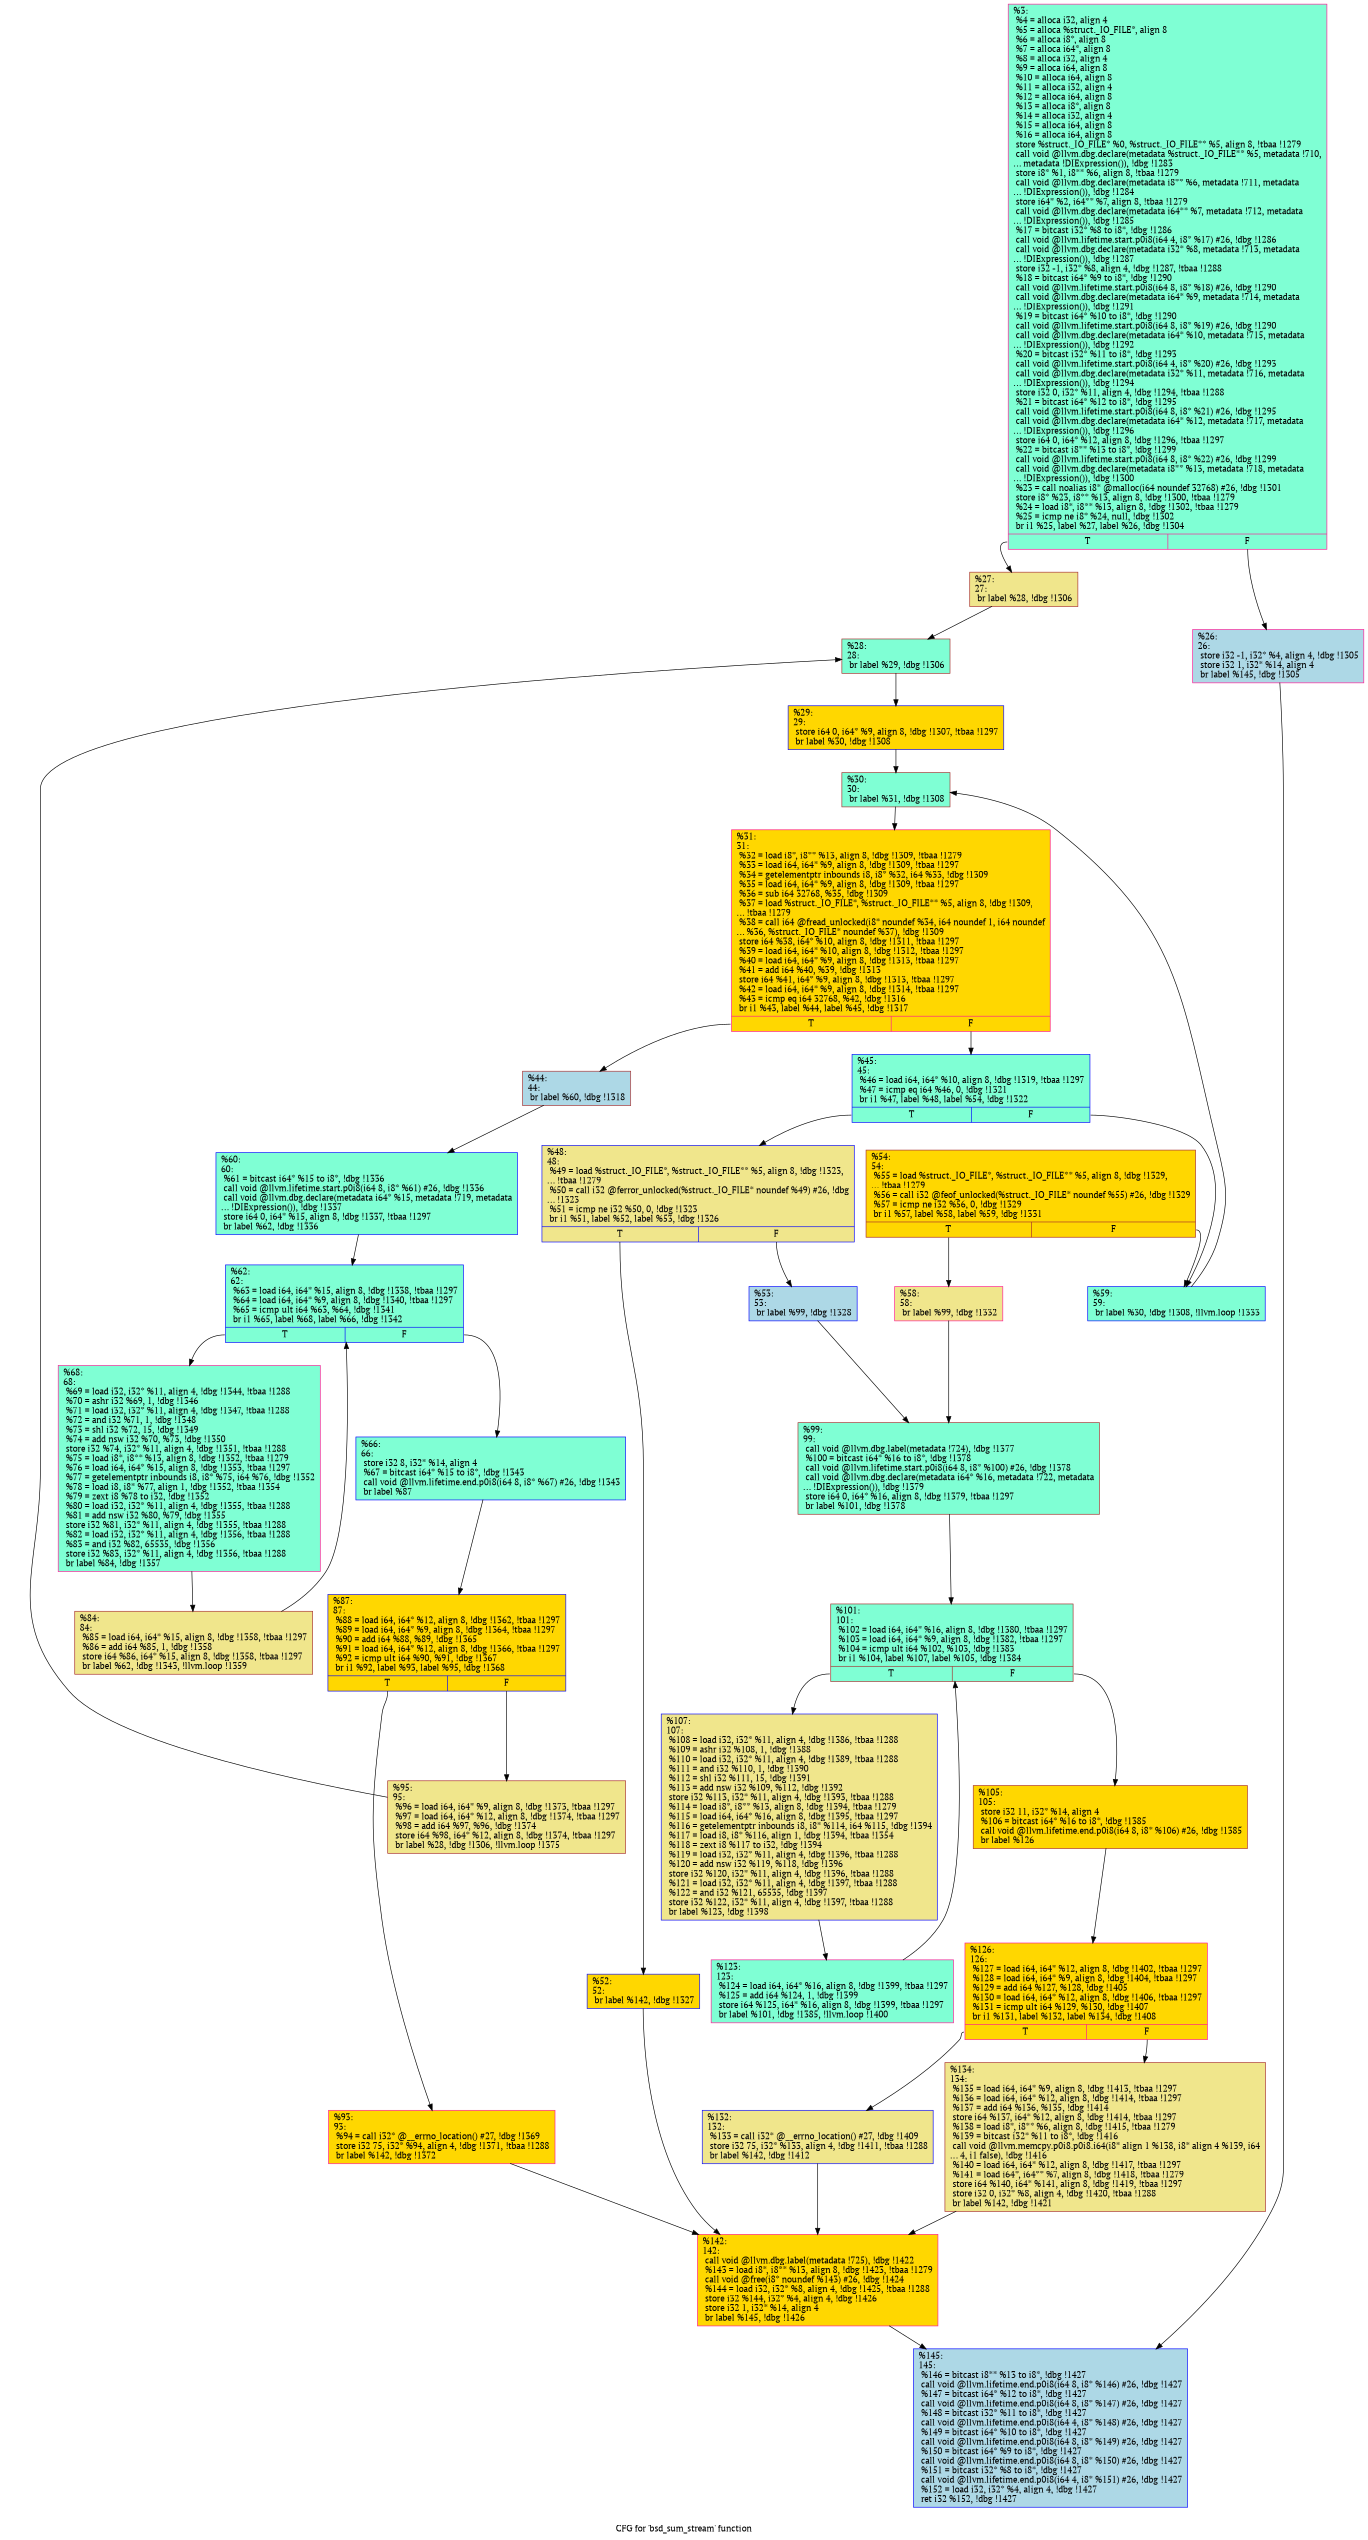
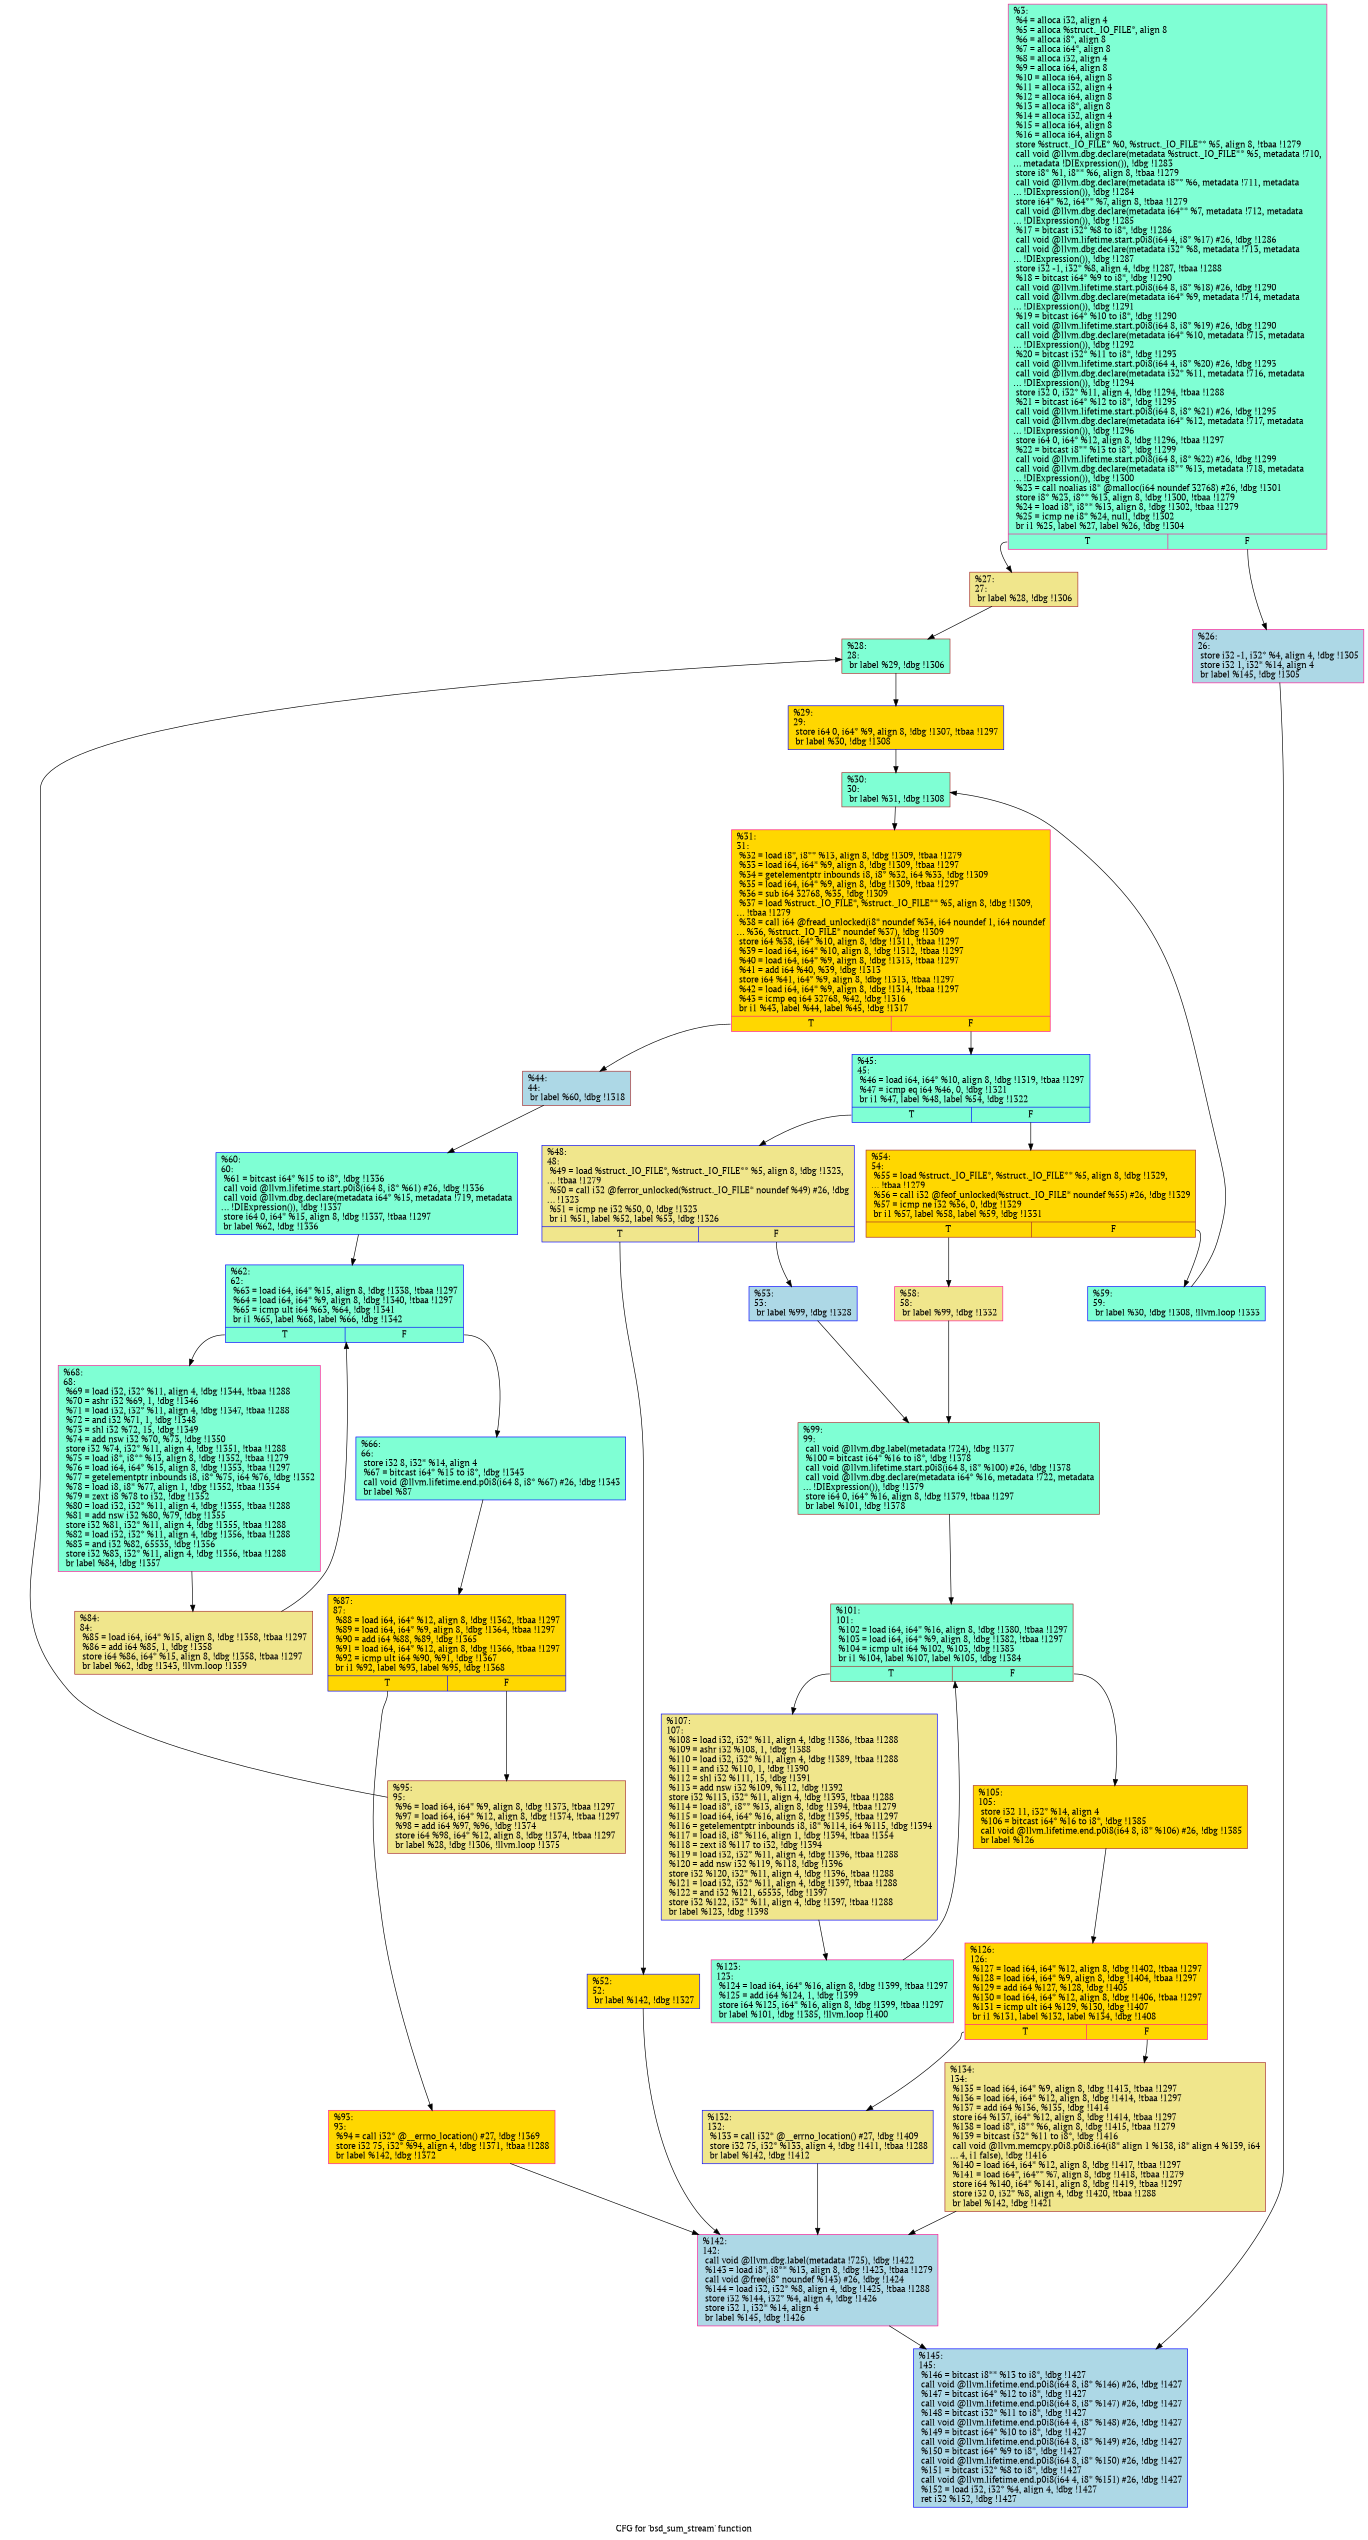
(1208, 1157) -> (1031, 1133)
(818, 2280) -> (818, 2280)
